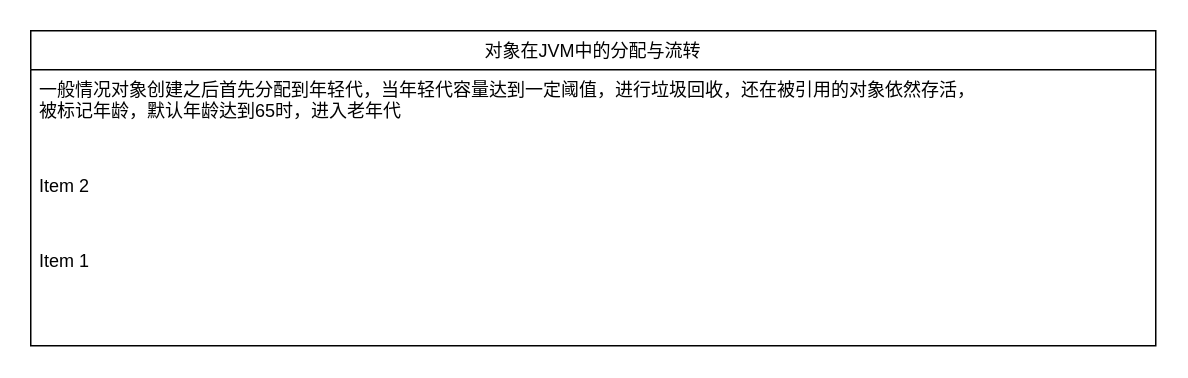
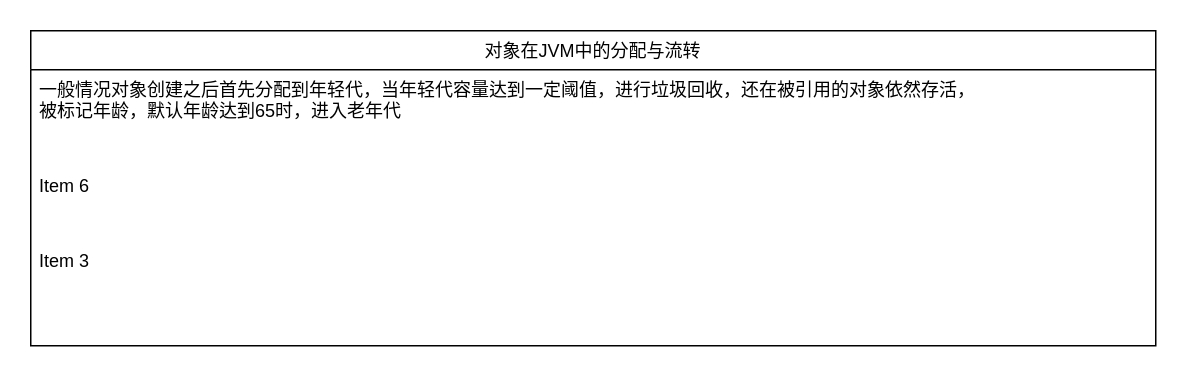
(67, 186) -> (67, 186)
(67, 261) -> (67, 261)
